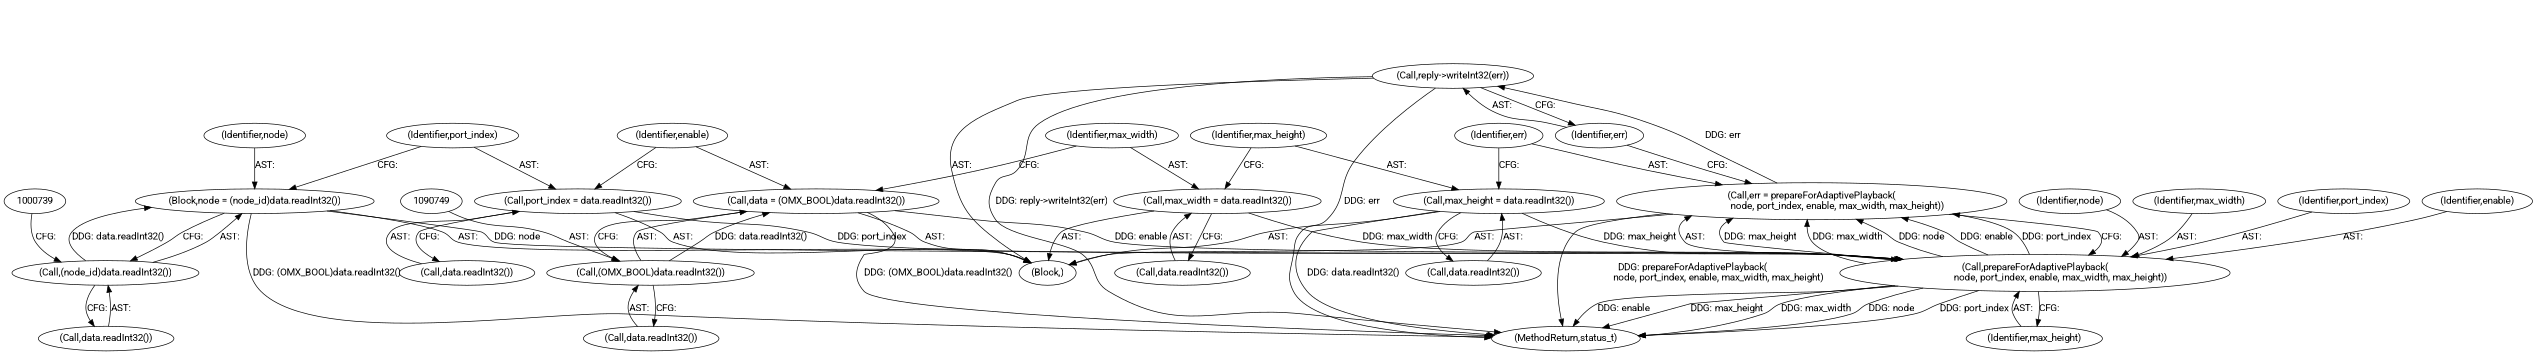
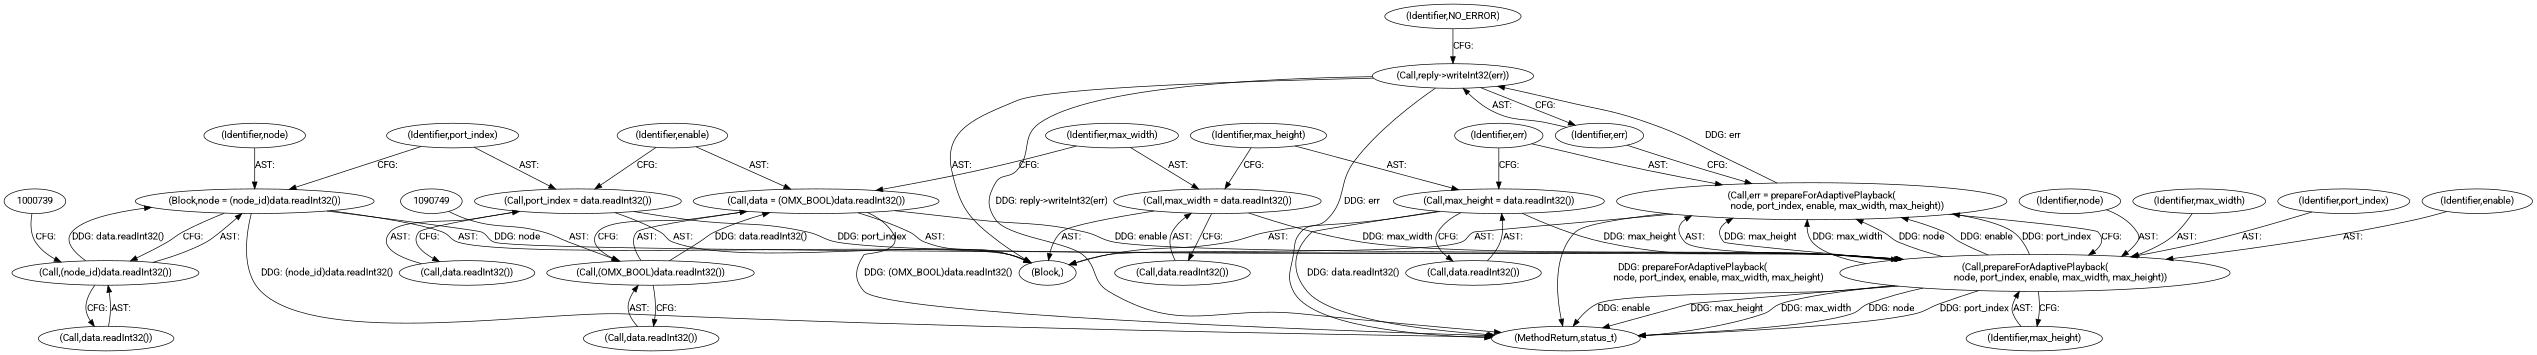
none -> (1453, 16)
(327, 273) -> (327, 273)
